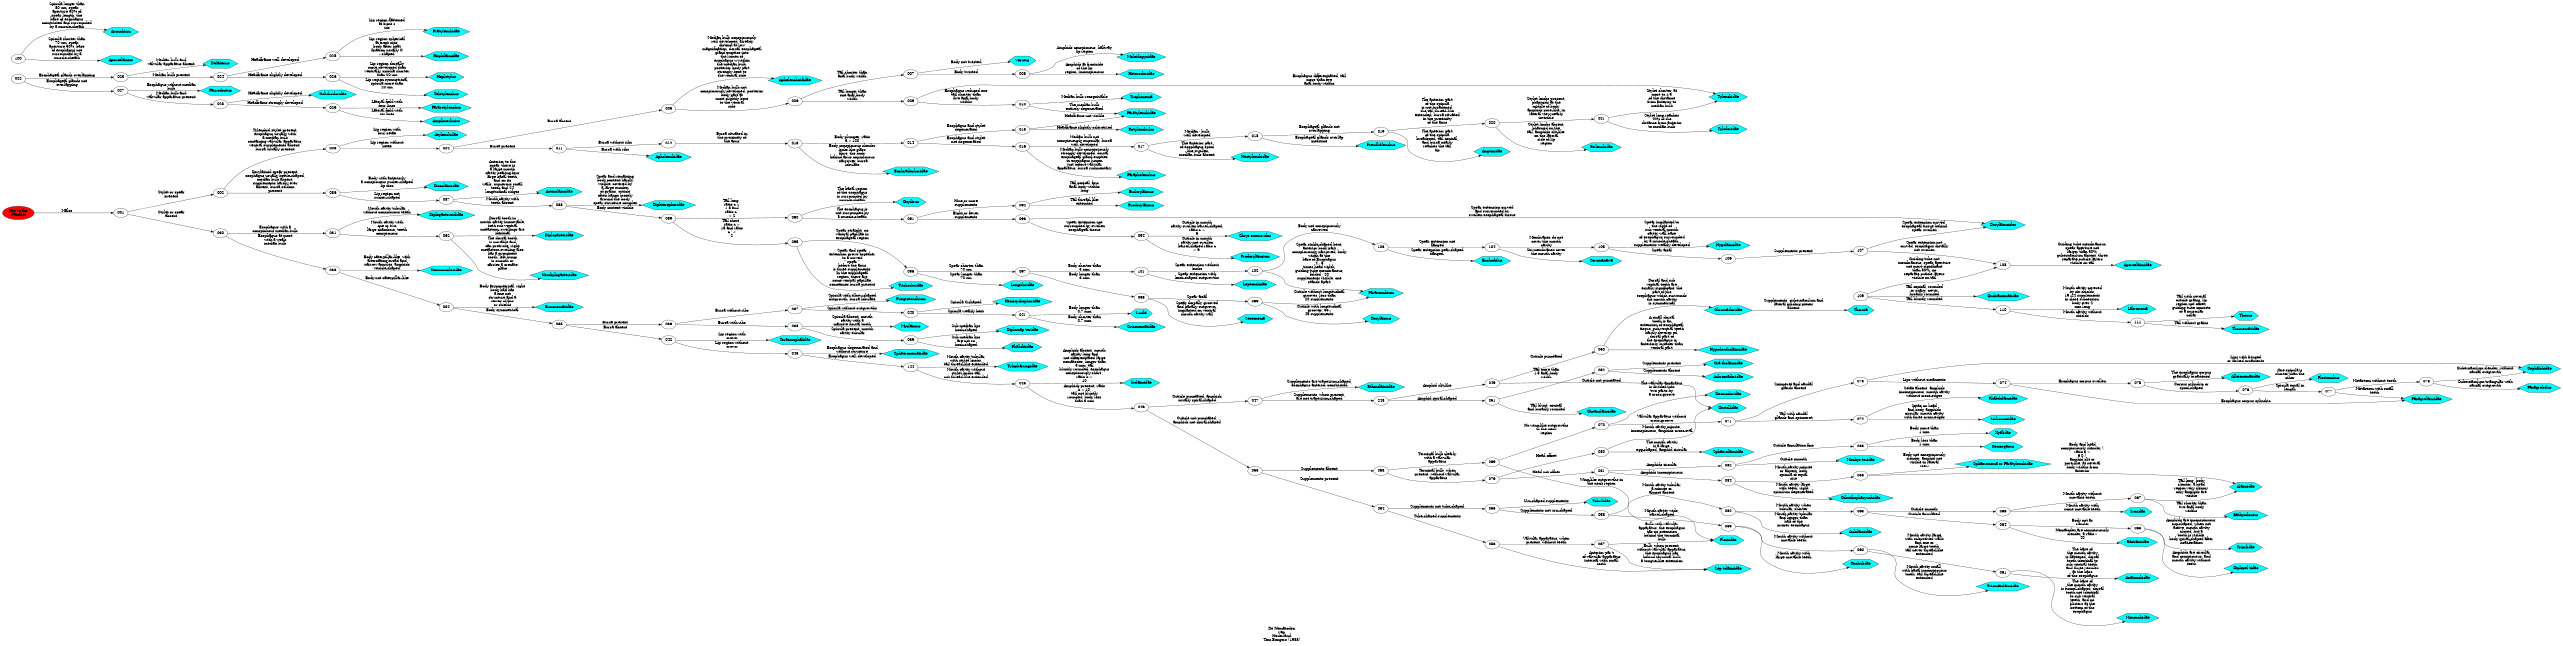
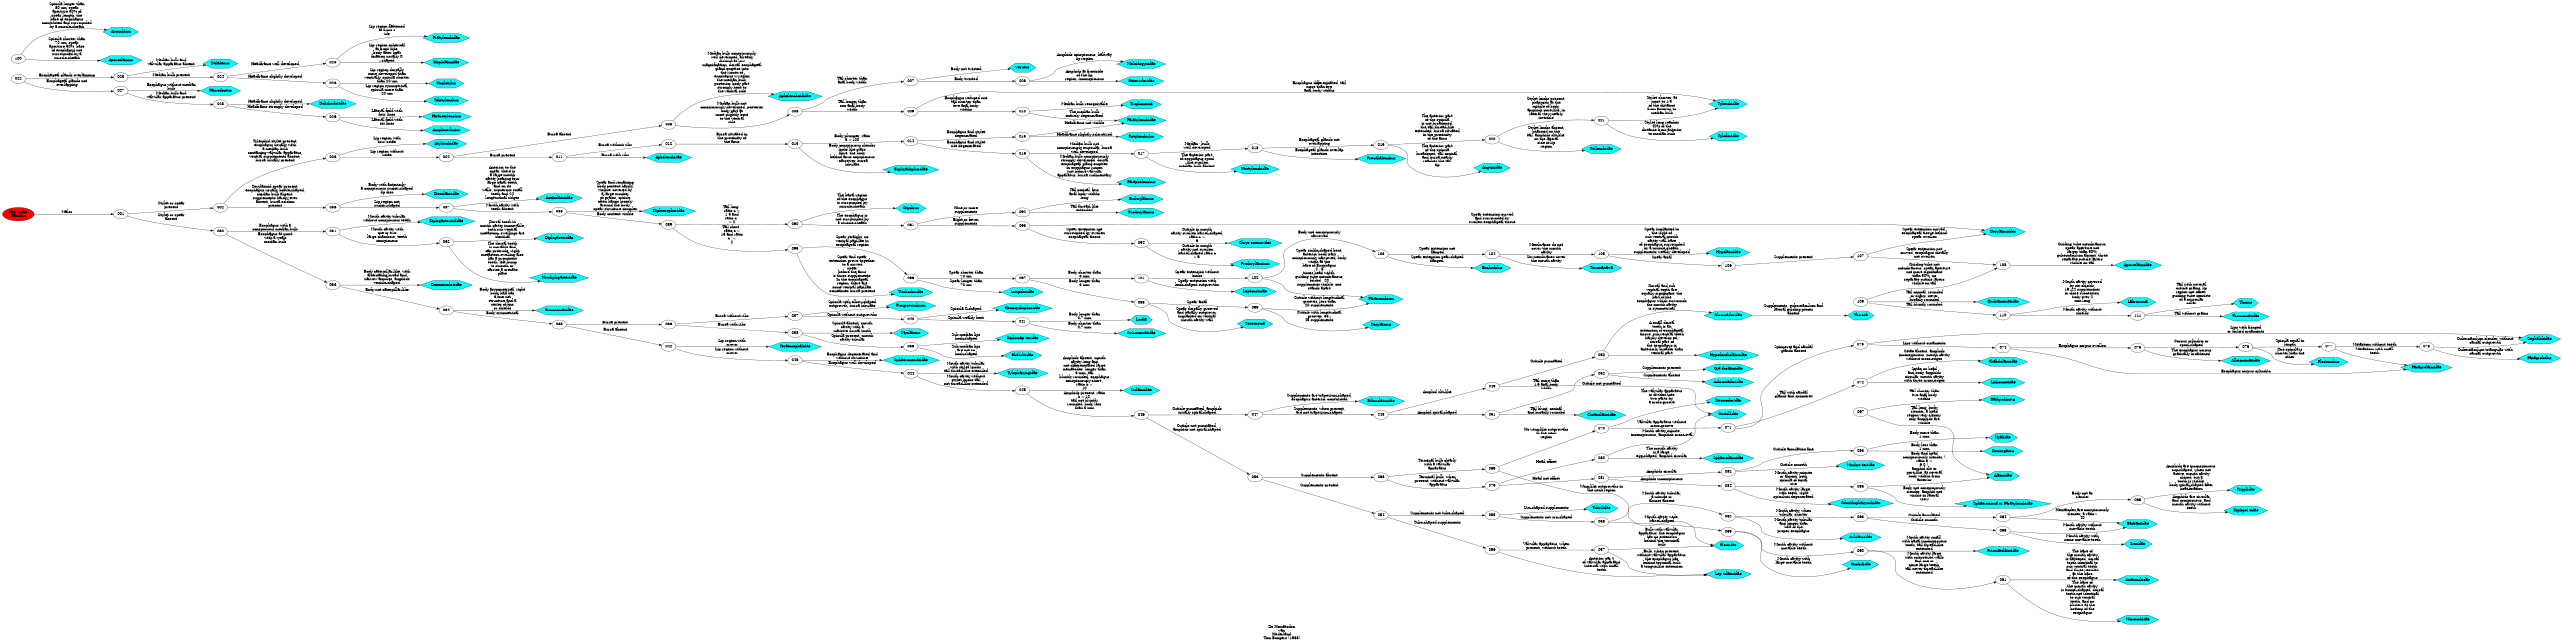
(911, 367) -> (911, 374)
(2003, 383) -> (2003, 348)
(2069, 503) -> (2067, 533)
